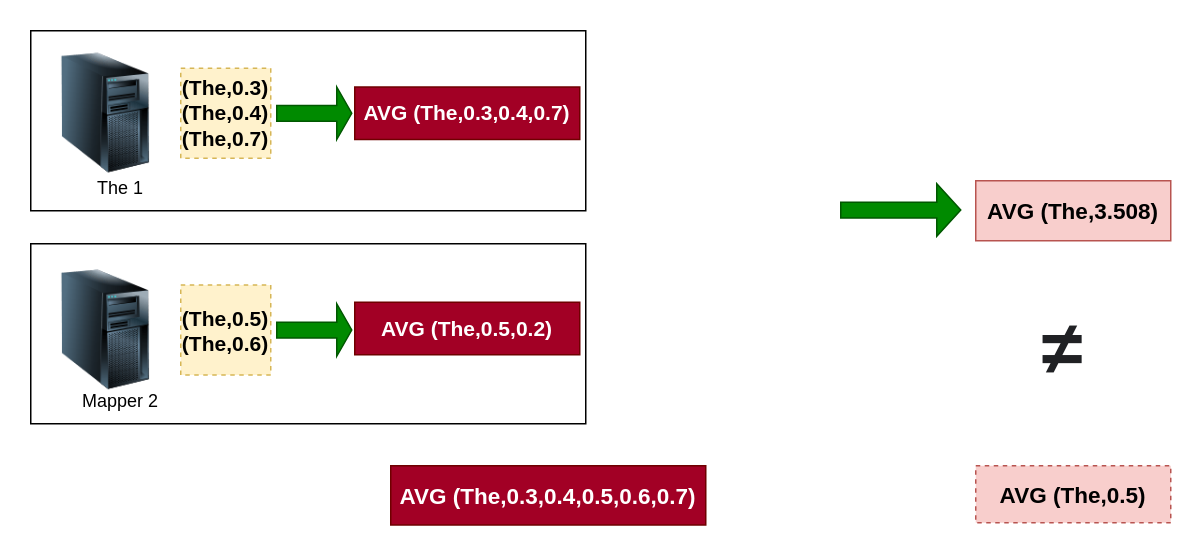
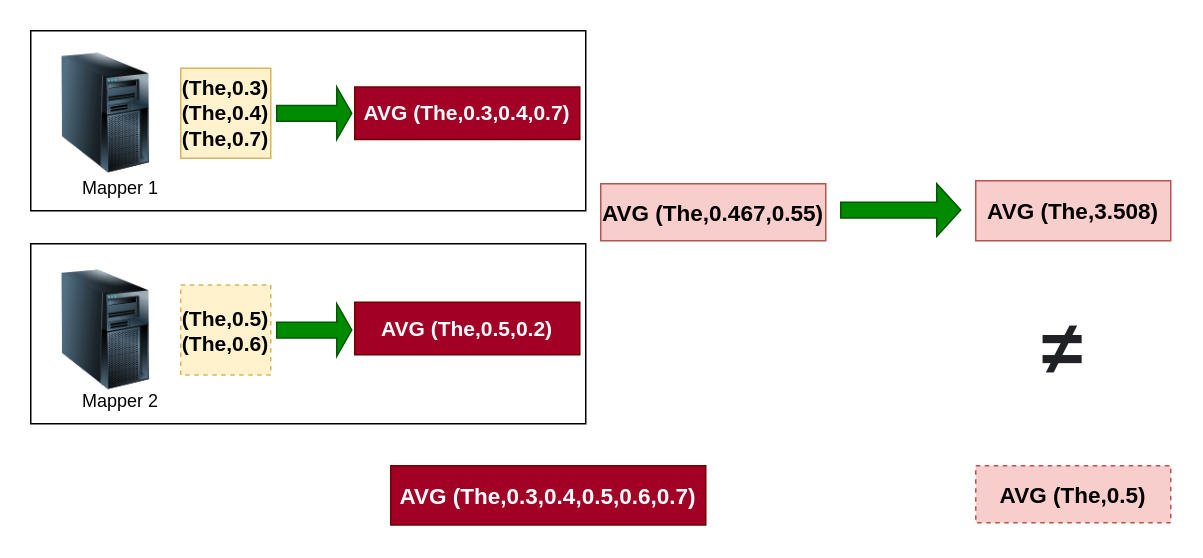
(226, 113) -> (226, 113)
(121, 188) -> (121, 188)
none -> (713, 212)
